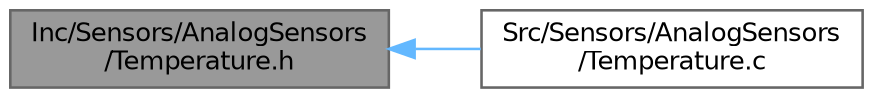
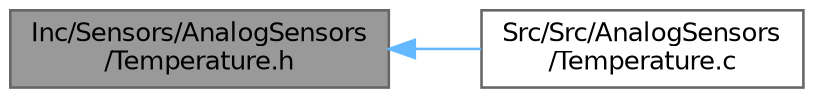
(672, 49) -> (642, 49)
